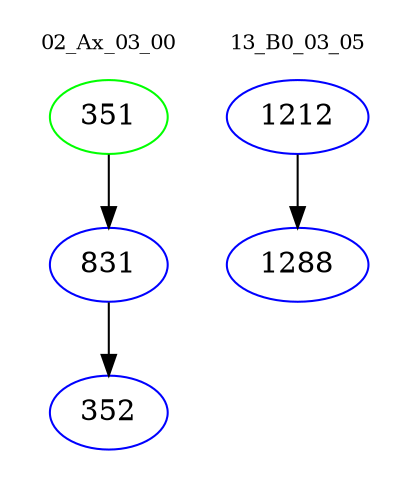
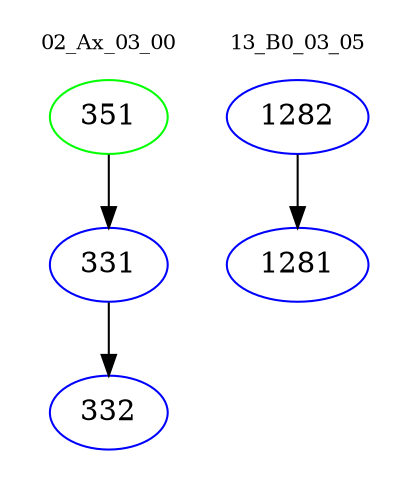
(298, 117) -> (298, 117)
(109, 265) -> (109, 265)
(298, 265) -> (298, 265)
(109, 413) -> (109, 413)
